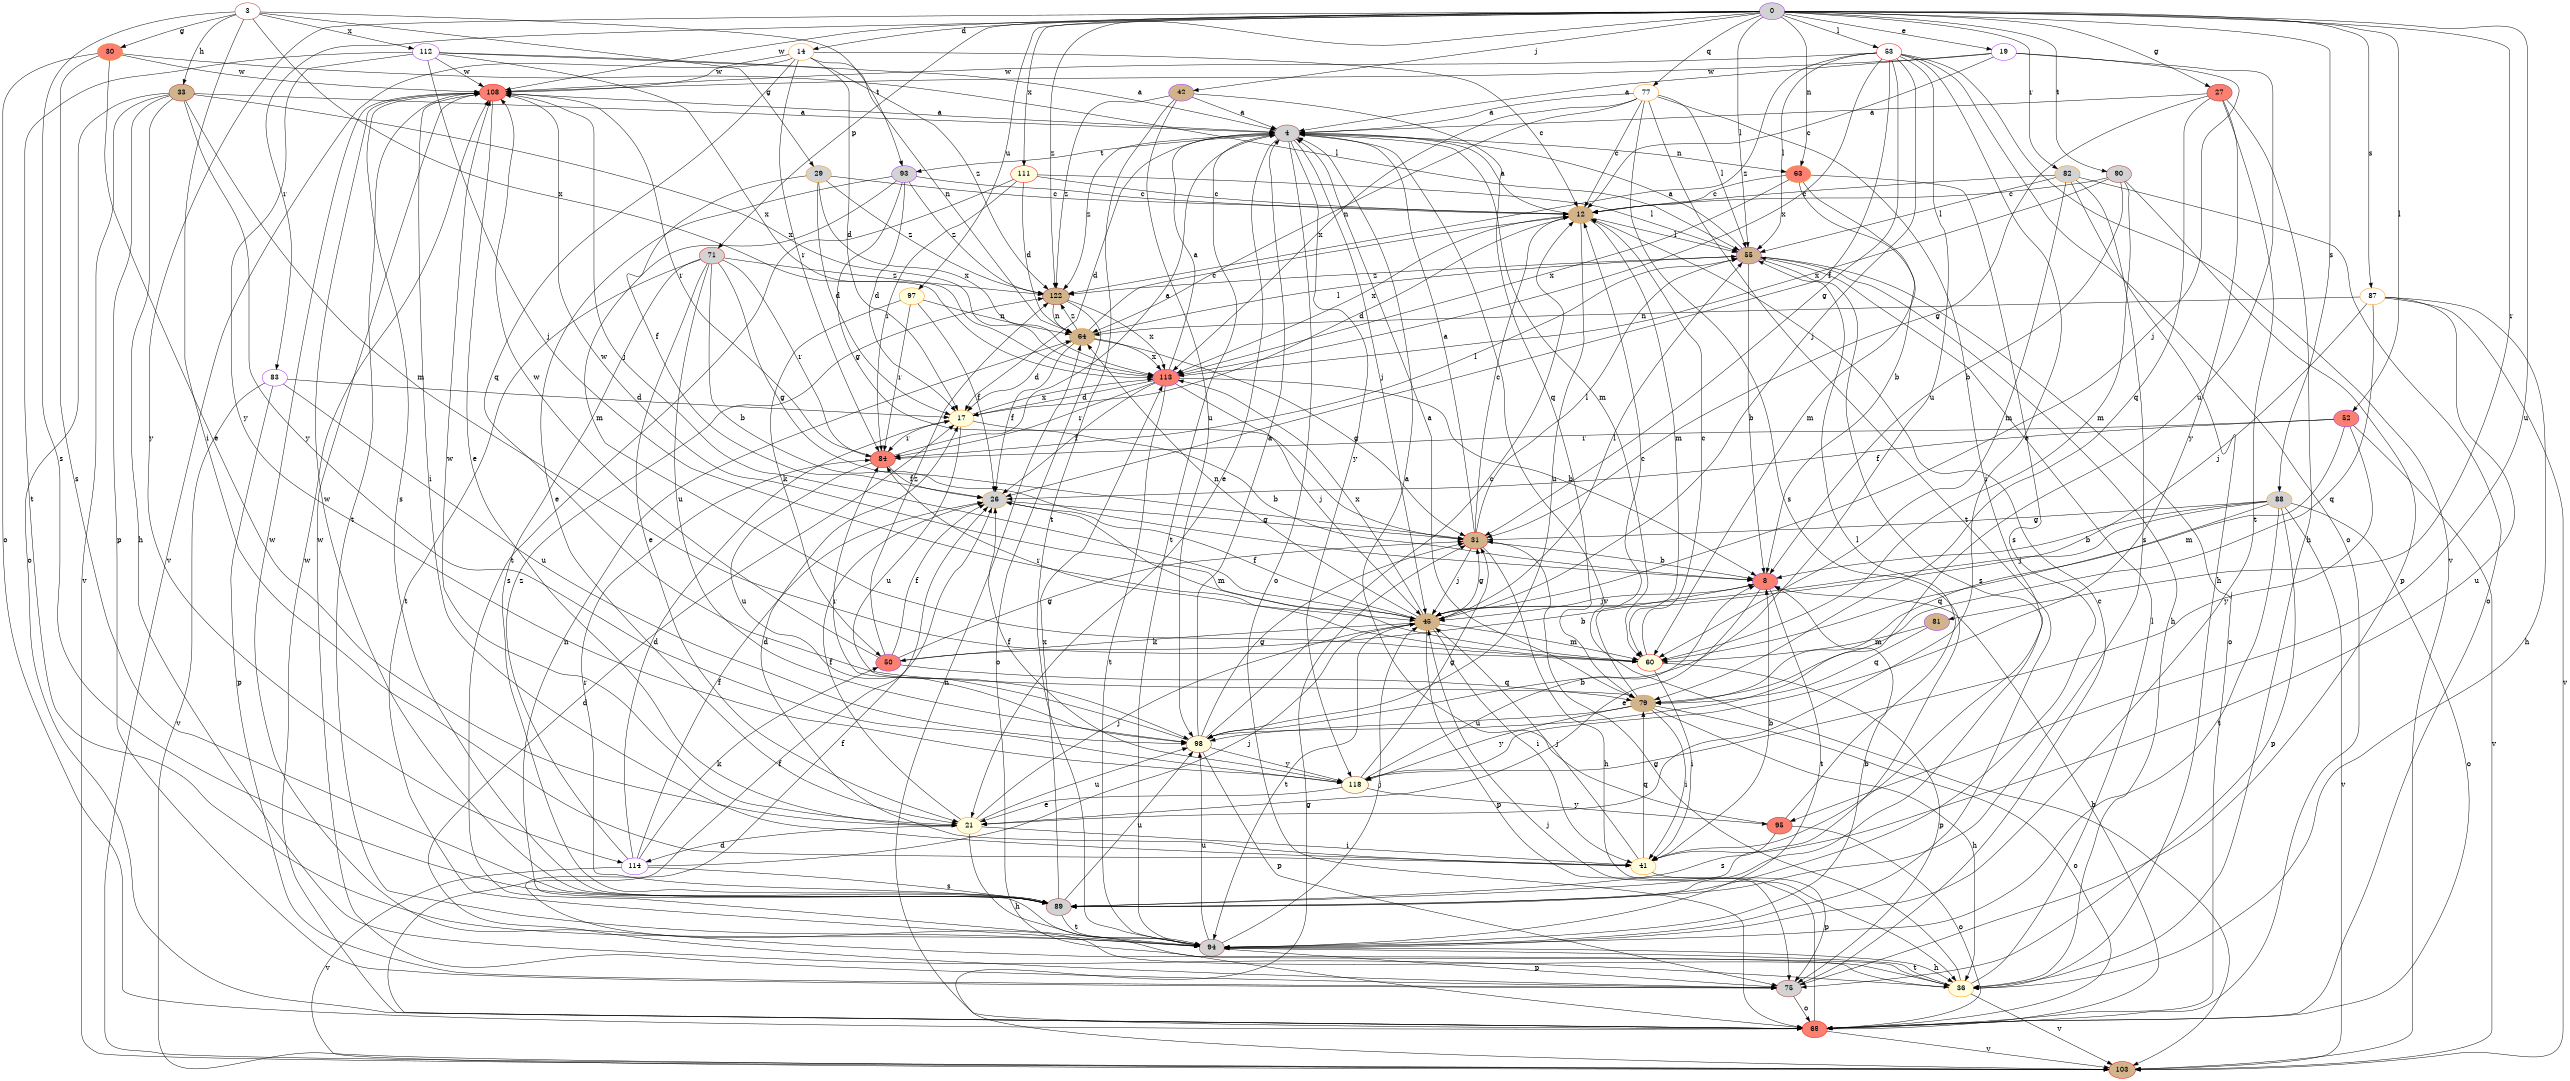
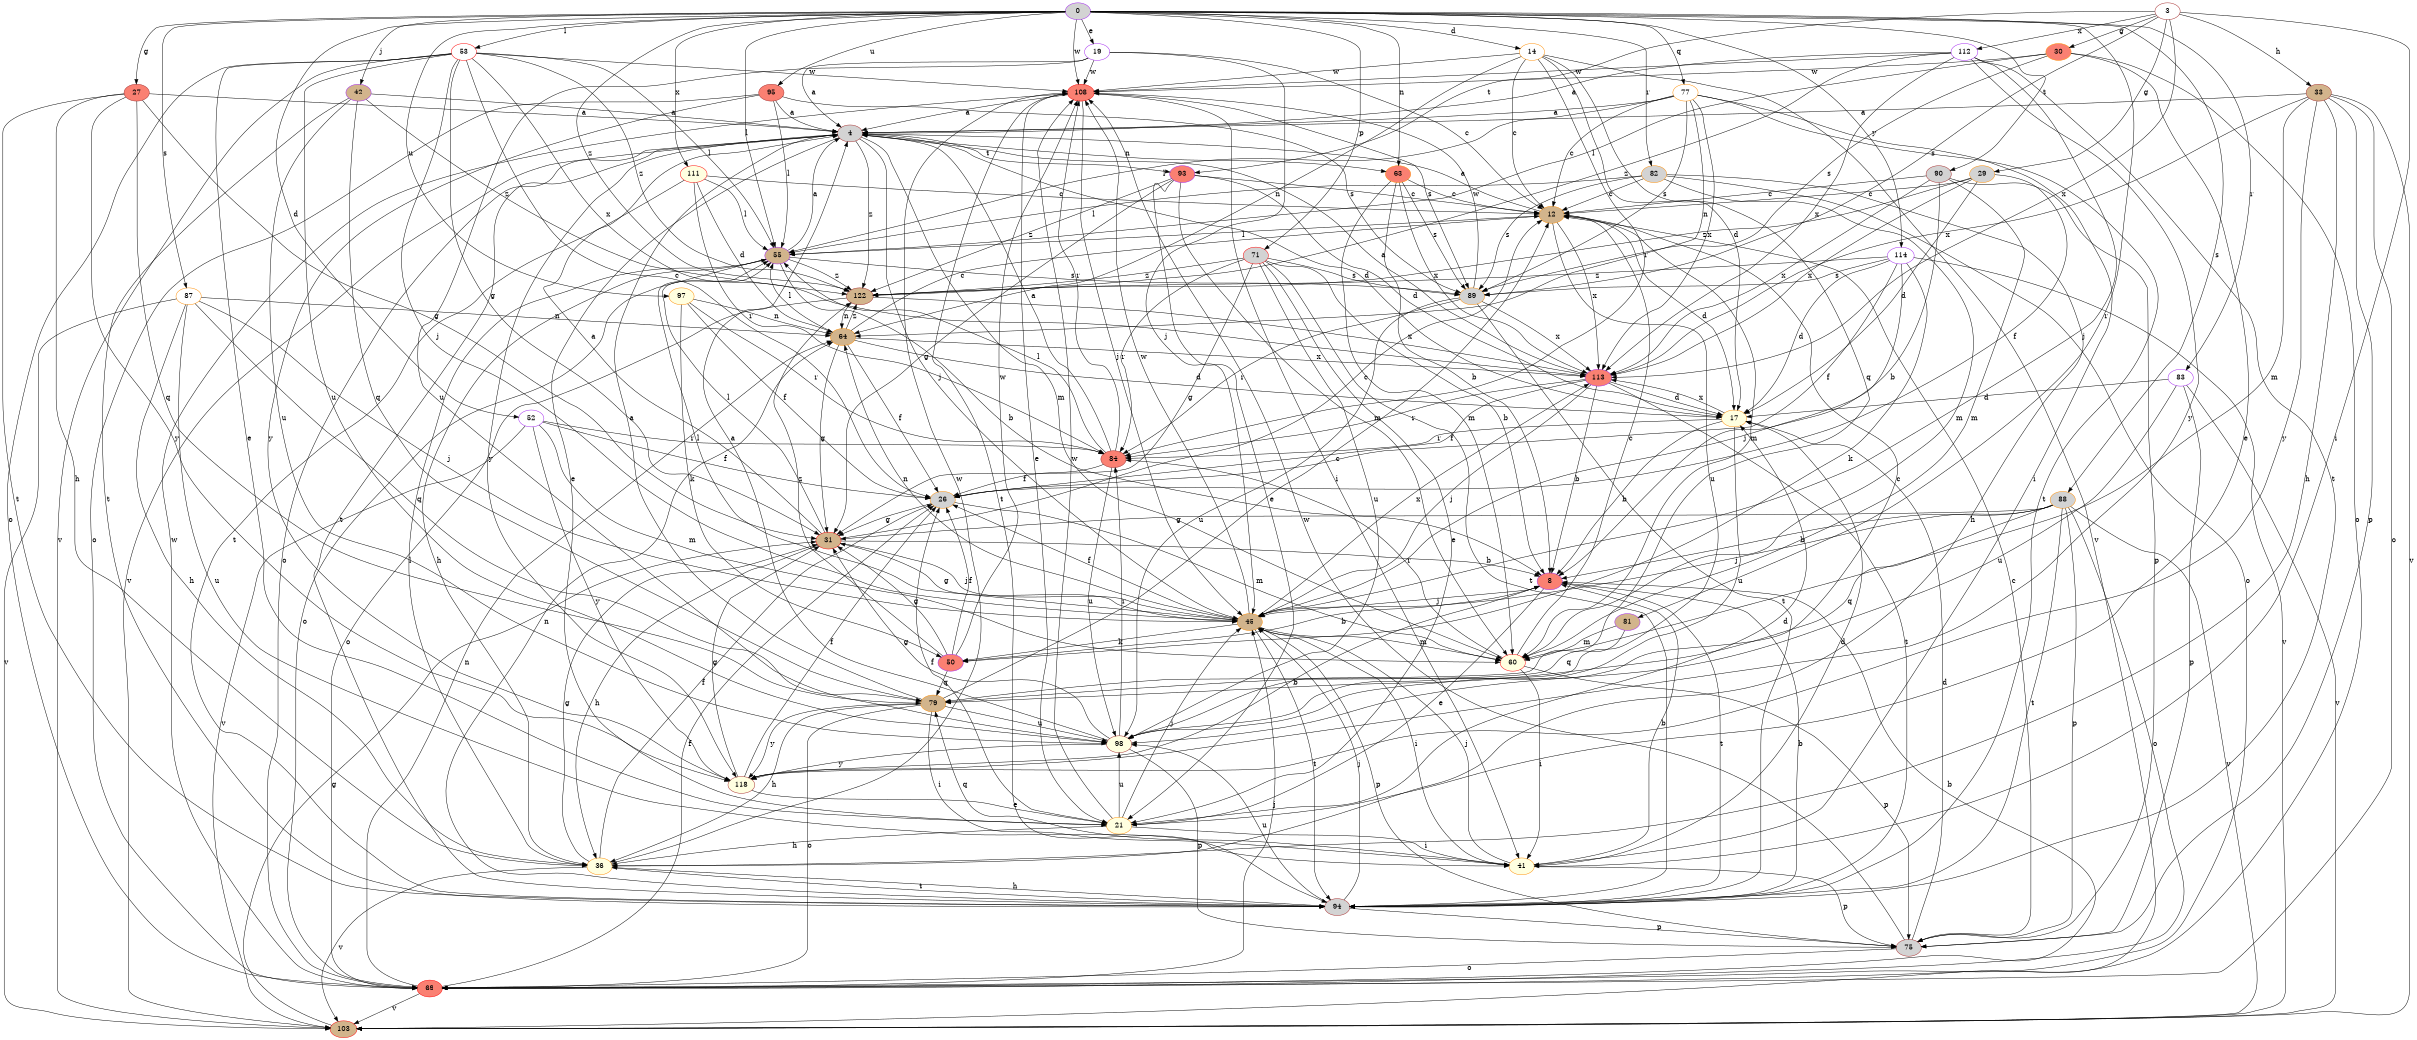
(904, 174) -> (1182, 174)
(2399, 215) -> (296, 215)
(1830, 276) -> (677, 276)
(2346, 418) -> (531, 418)
(1555, 807) -> (272, 415)
(802, 833) -> (1533, 706)
(1059, 907) -> (1472, 296)
